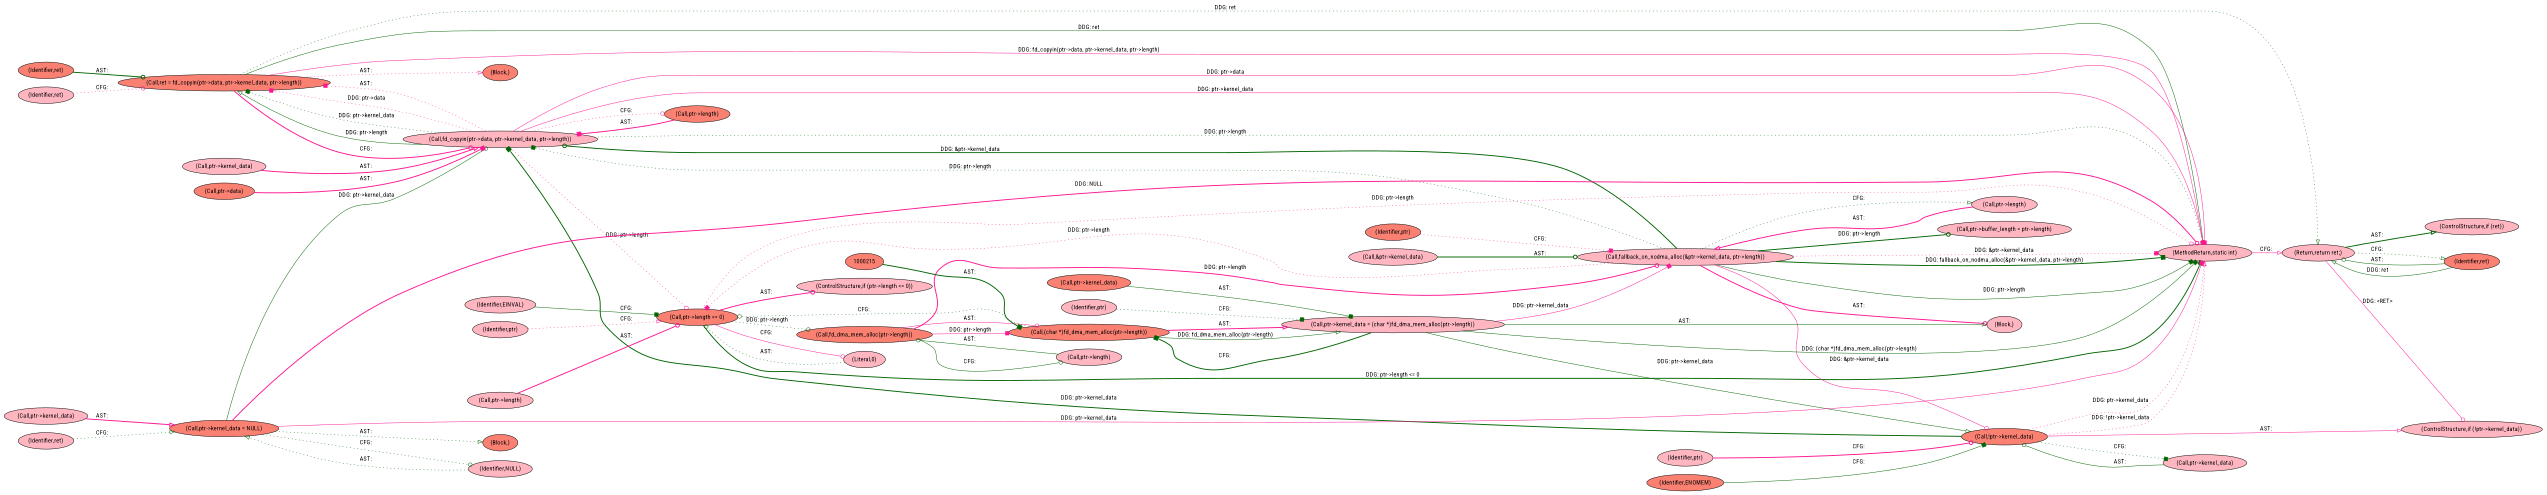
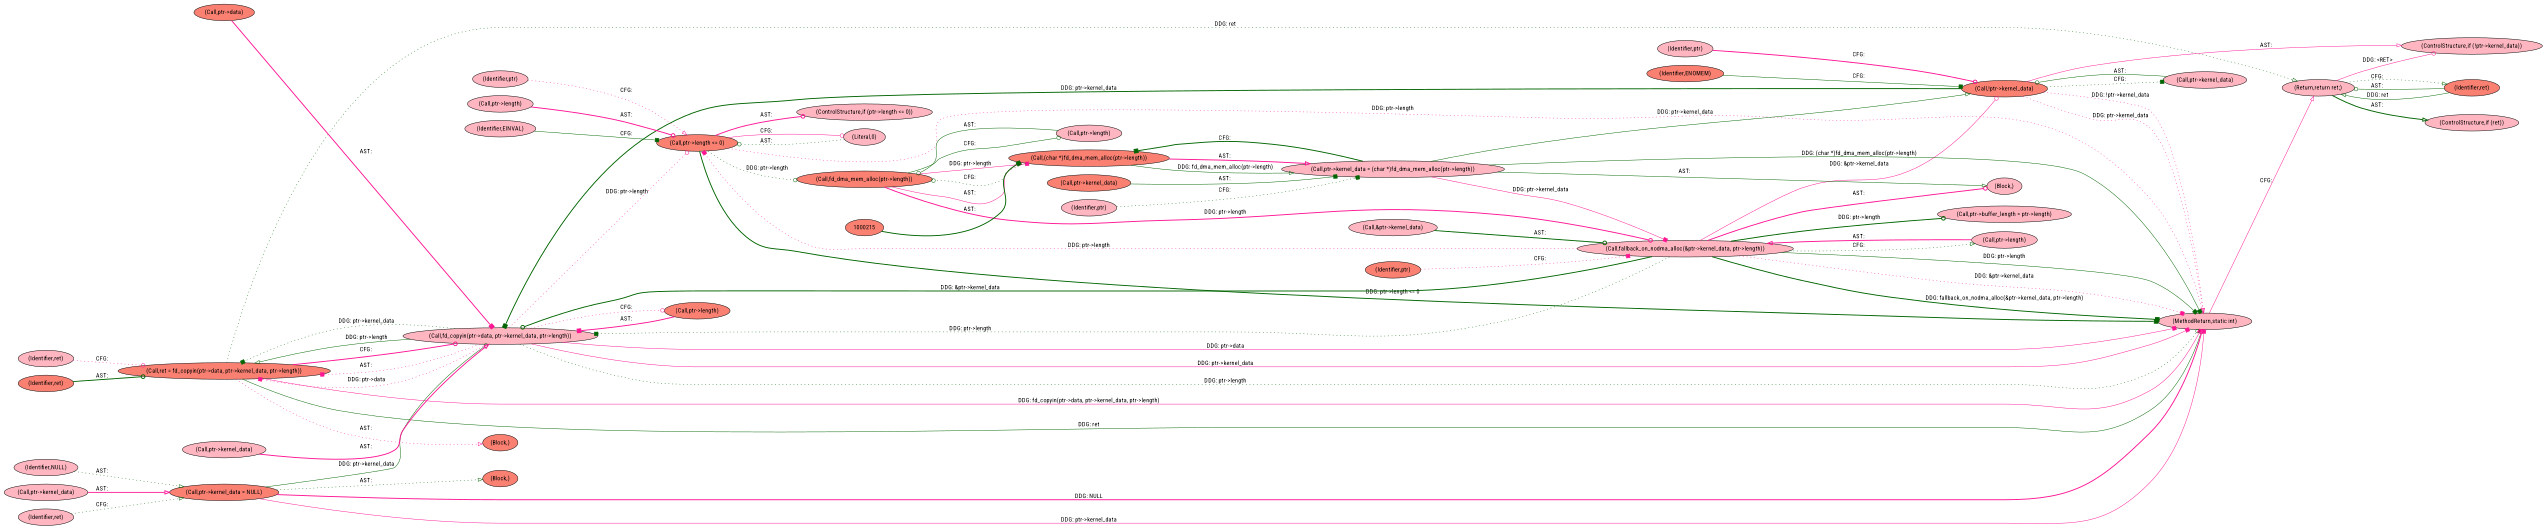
(888, 314) -> (984, 186)
(365, 450) -> none
